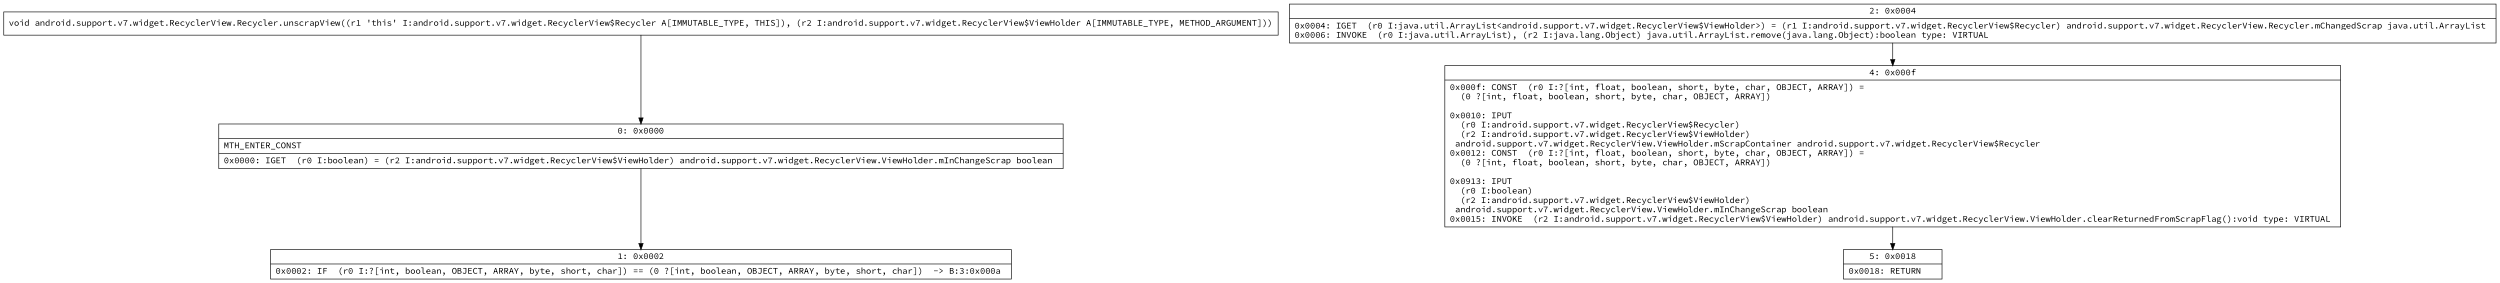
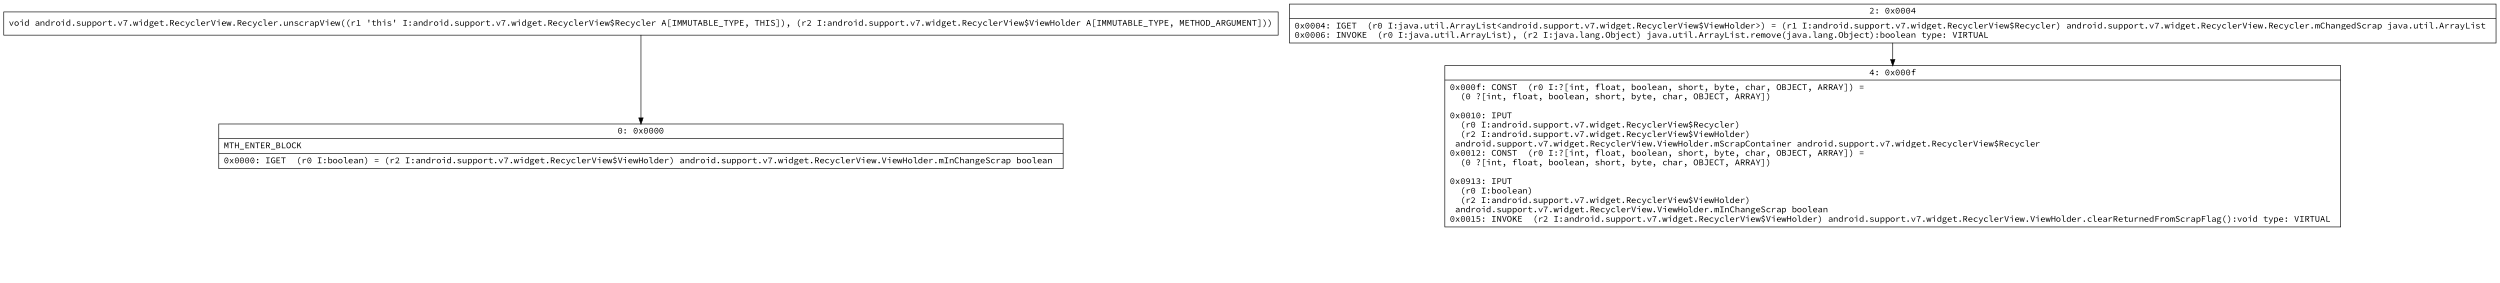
(263, 146) -> (263, 146)
(641, 264) -> none
(1893, 264) -> none
